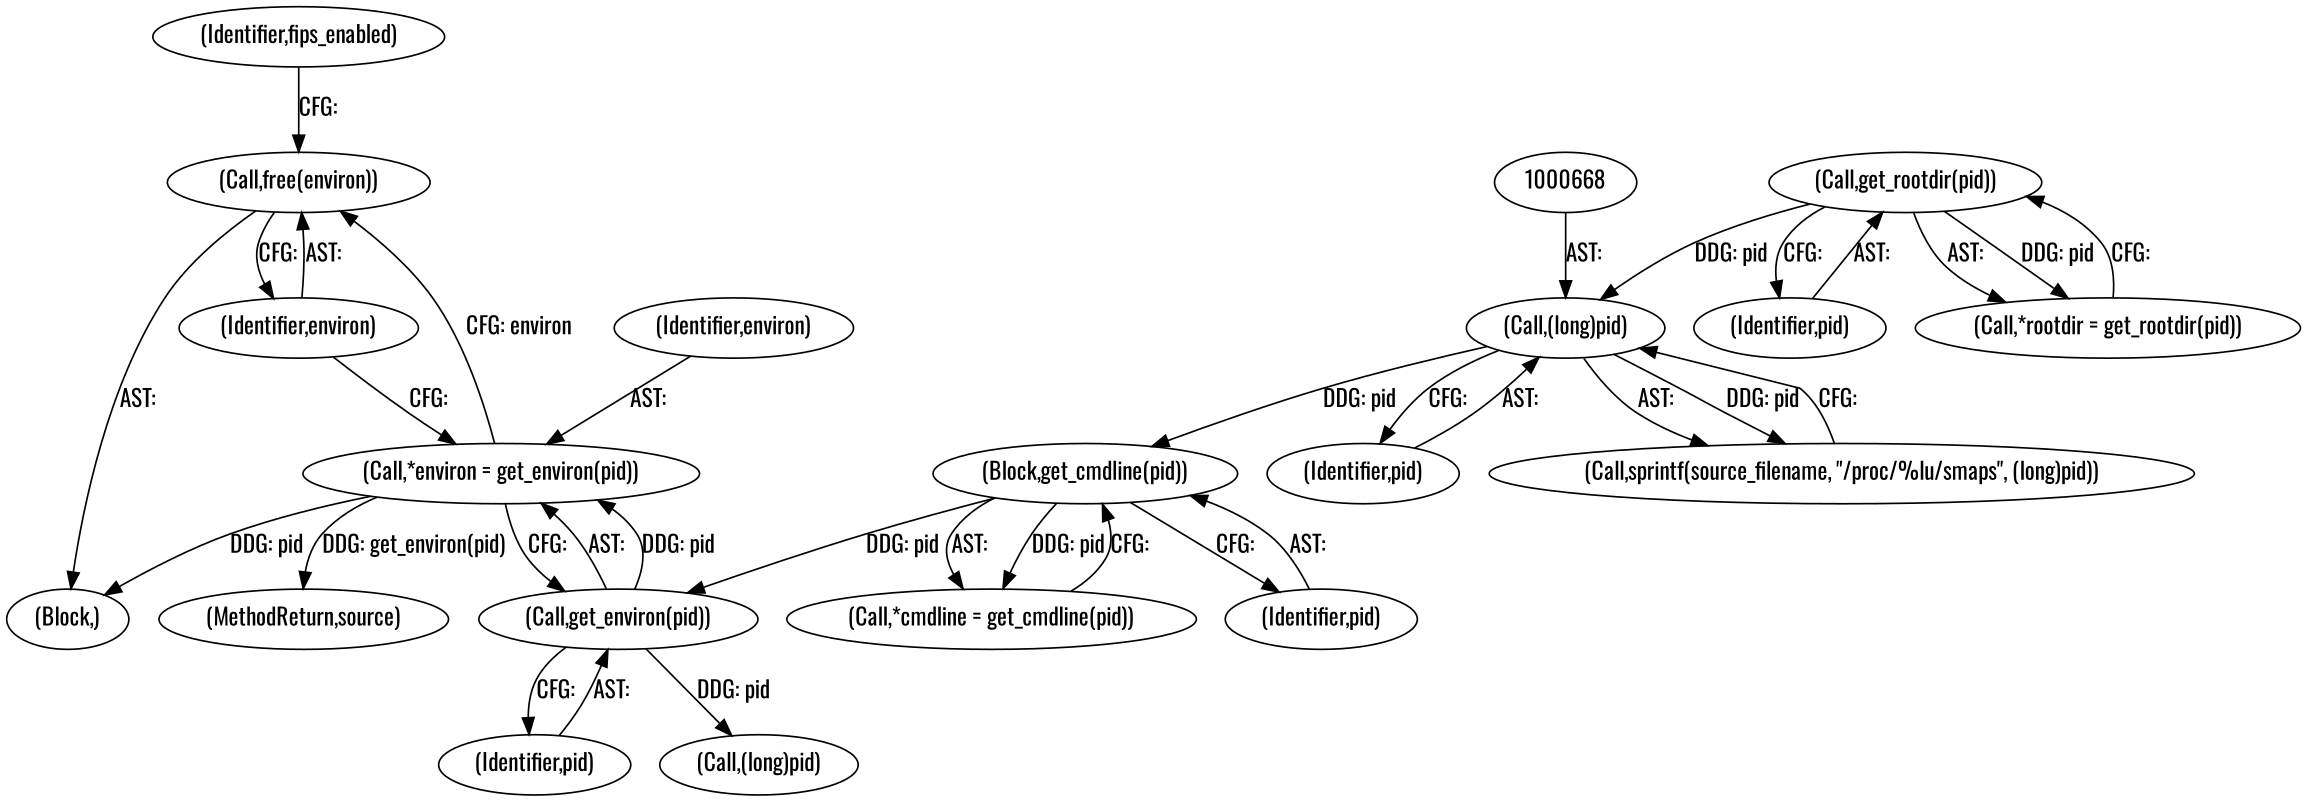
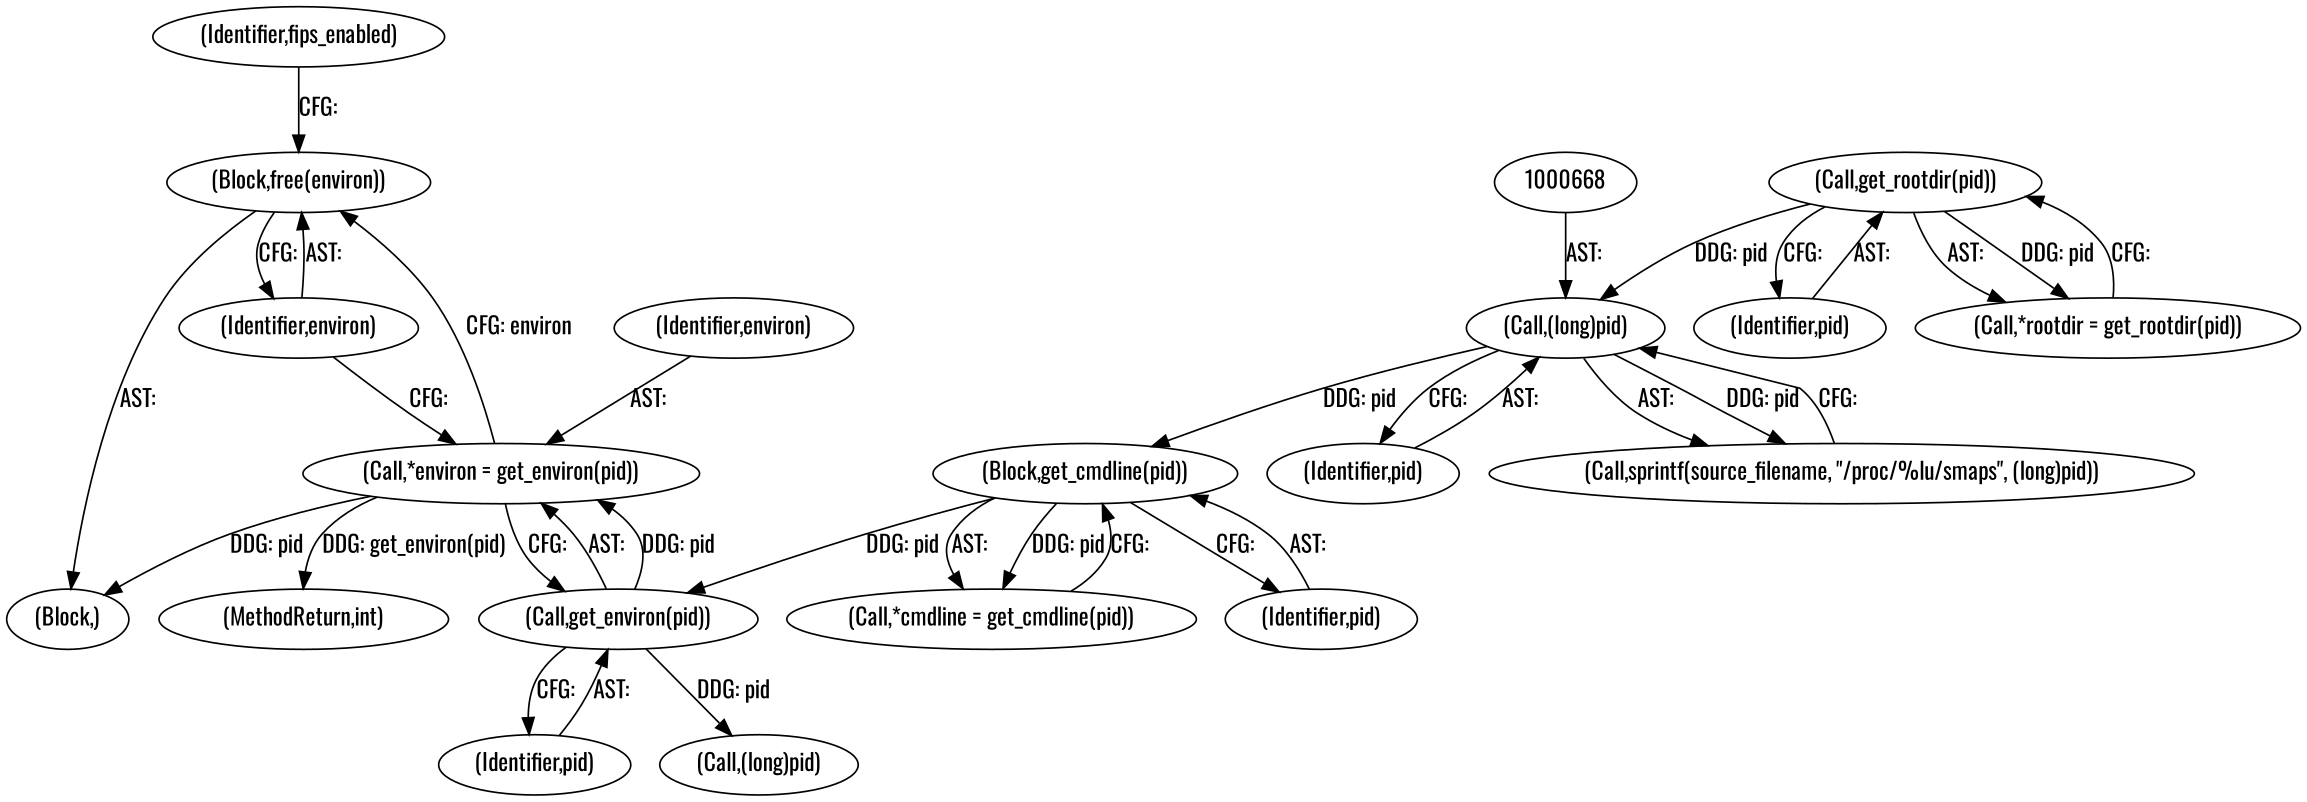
(299, 182) -> (299, 182)
(304, 619) -> (304, 619)
